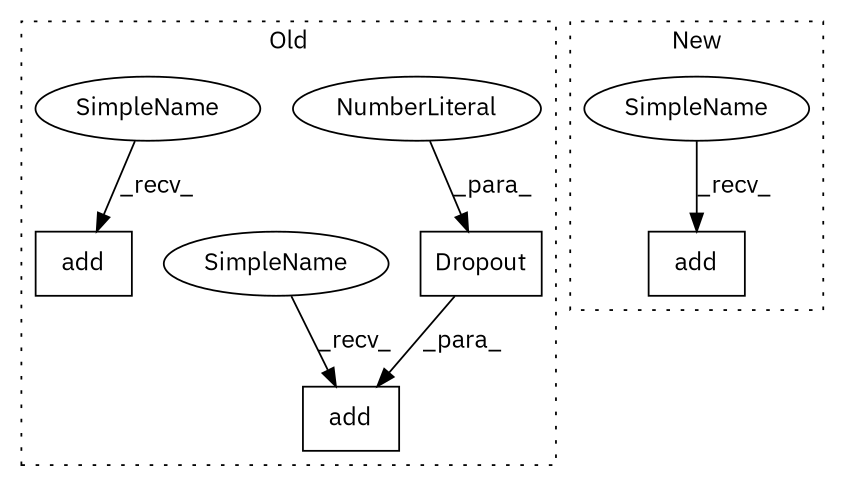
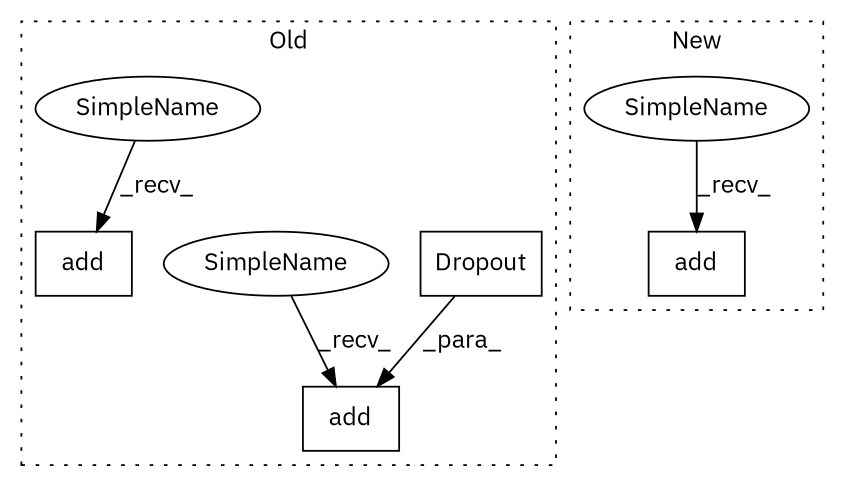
(417, 109) -> none
